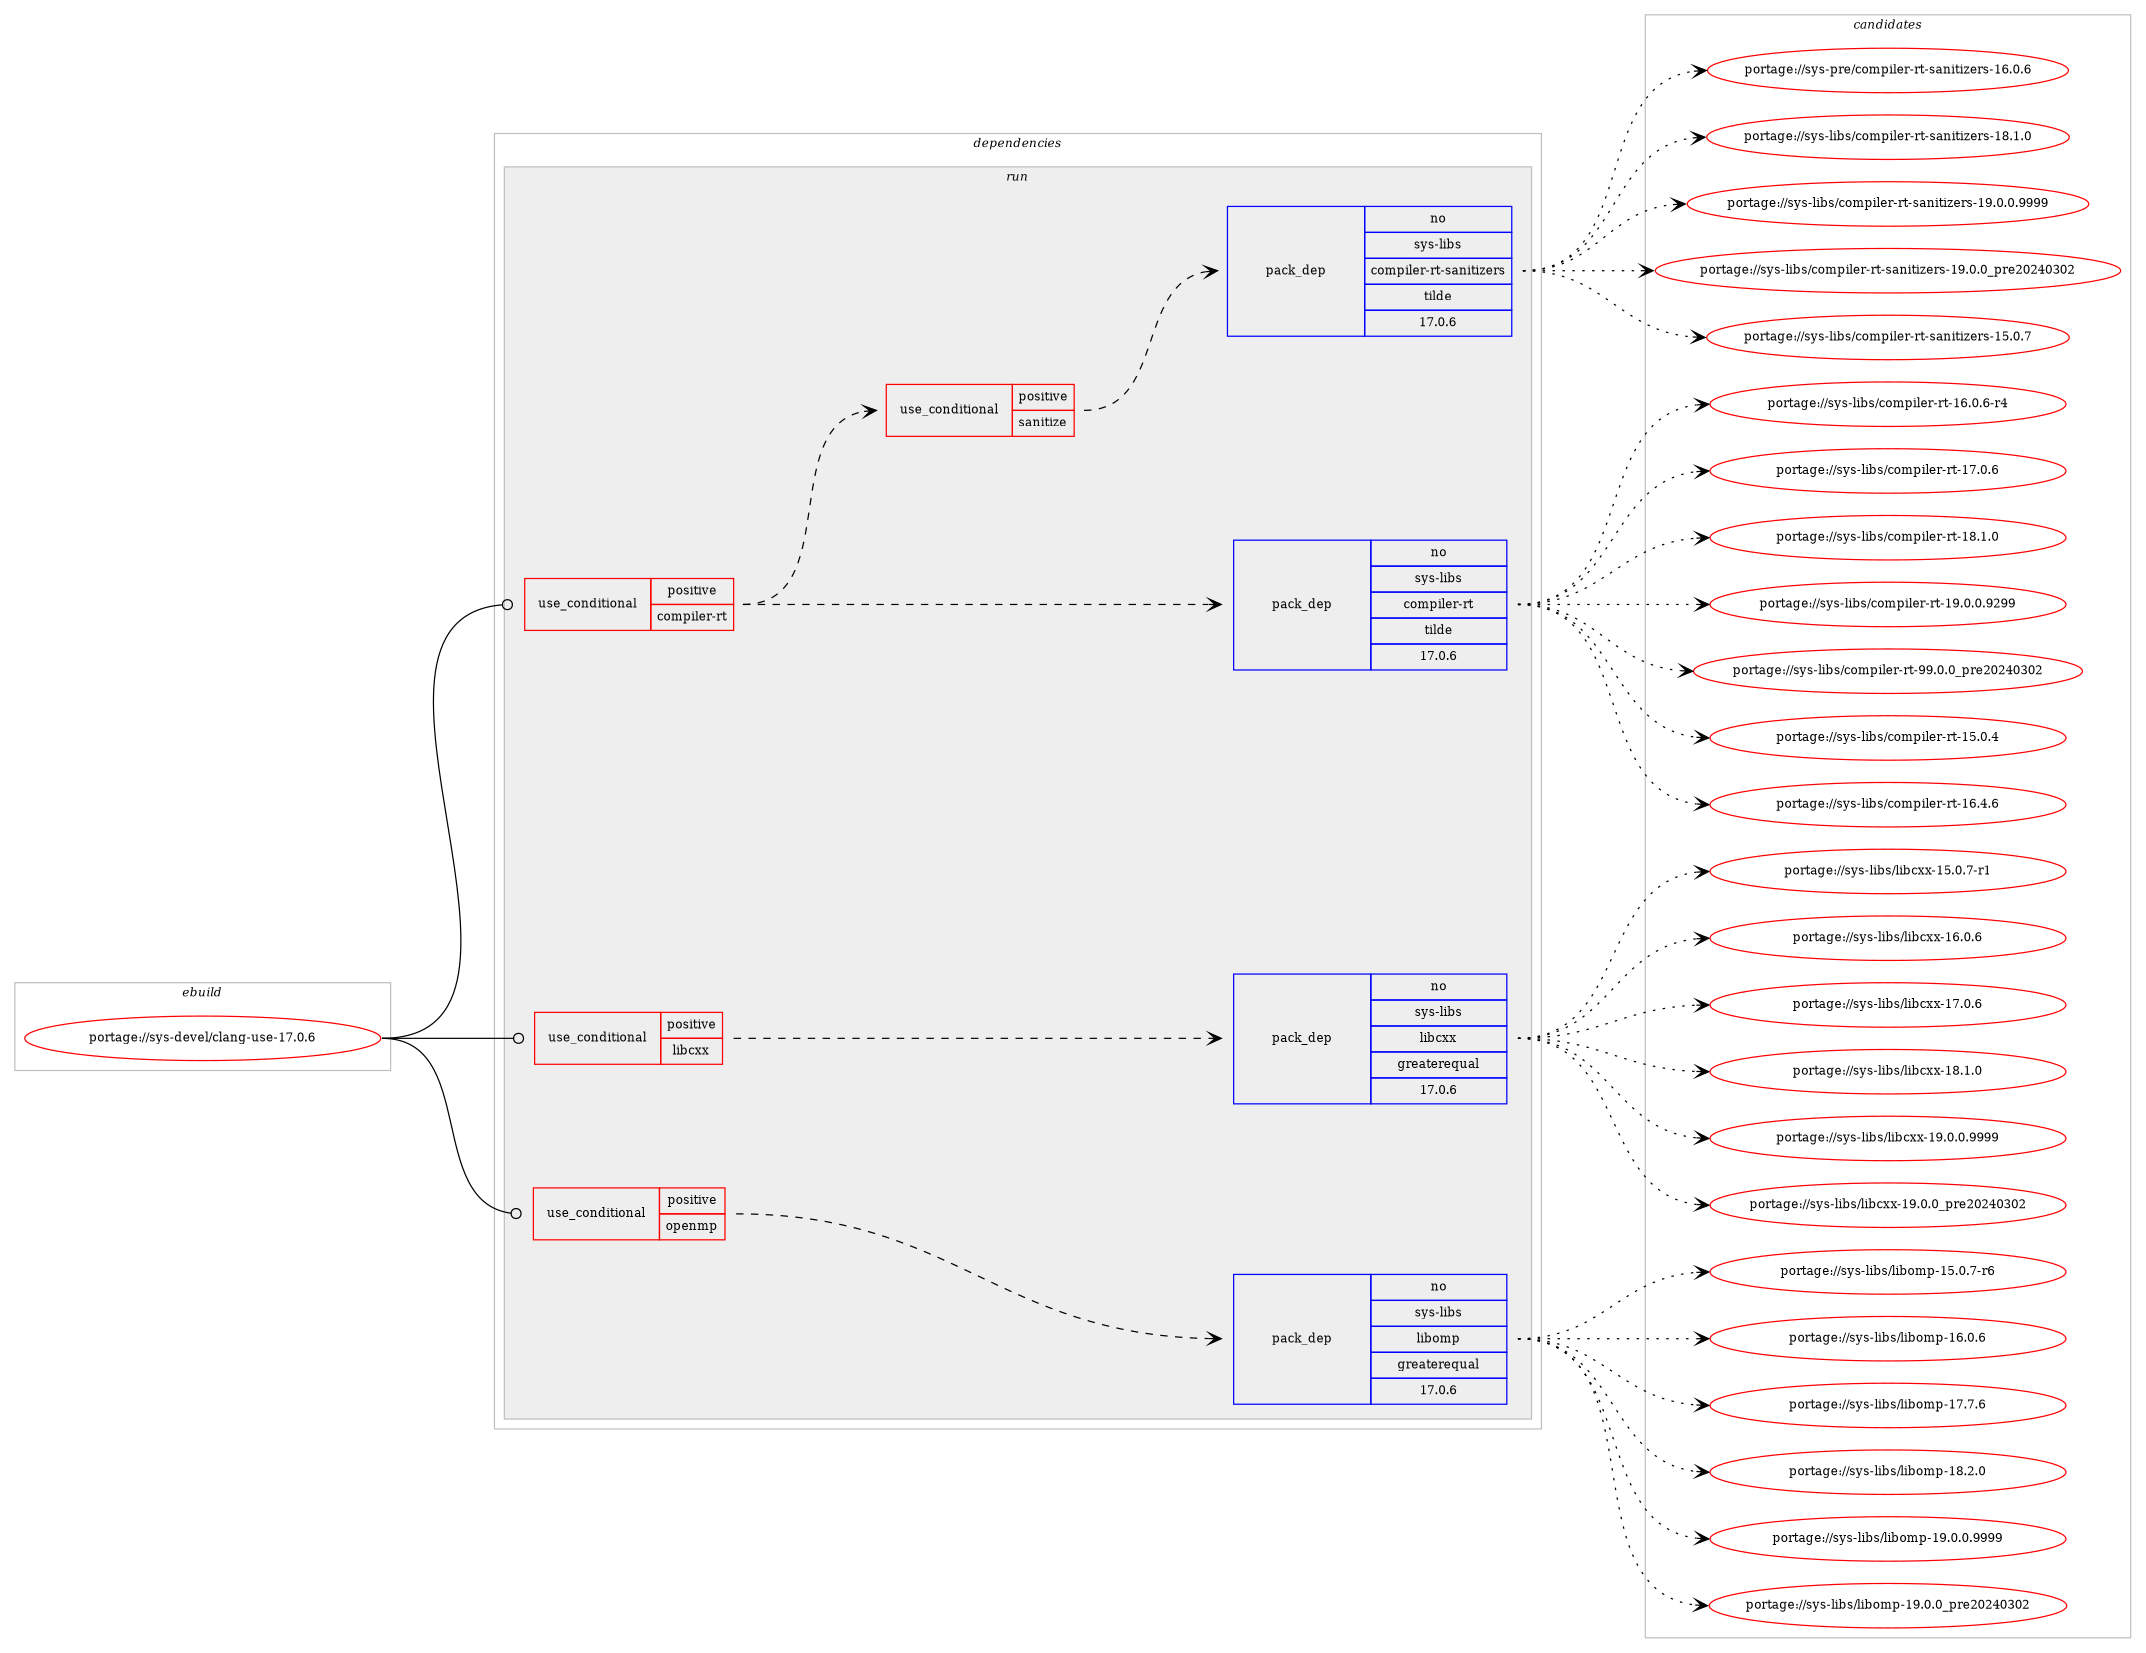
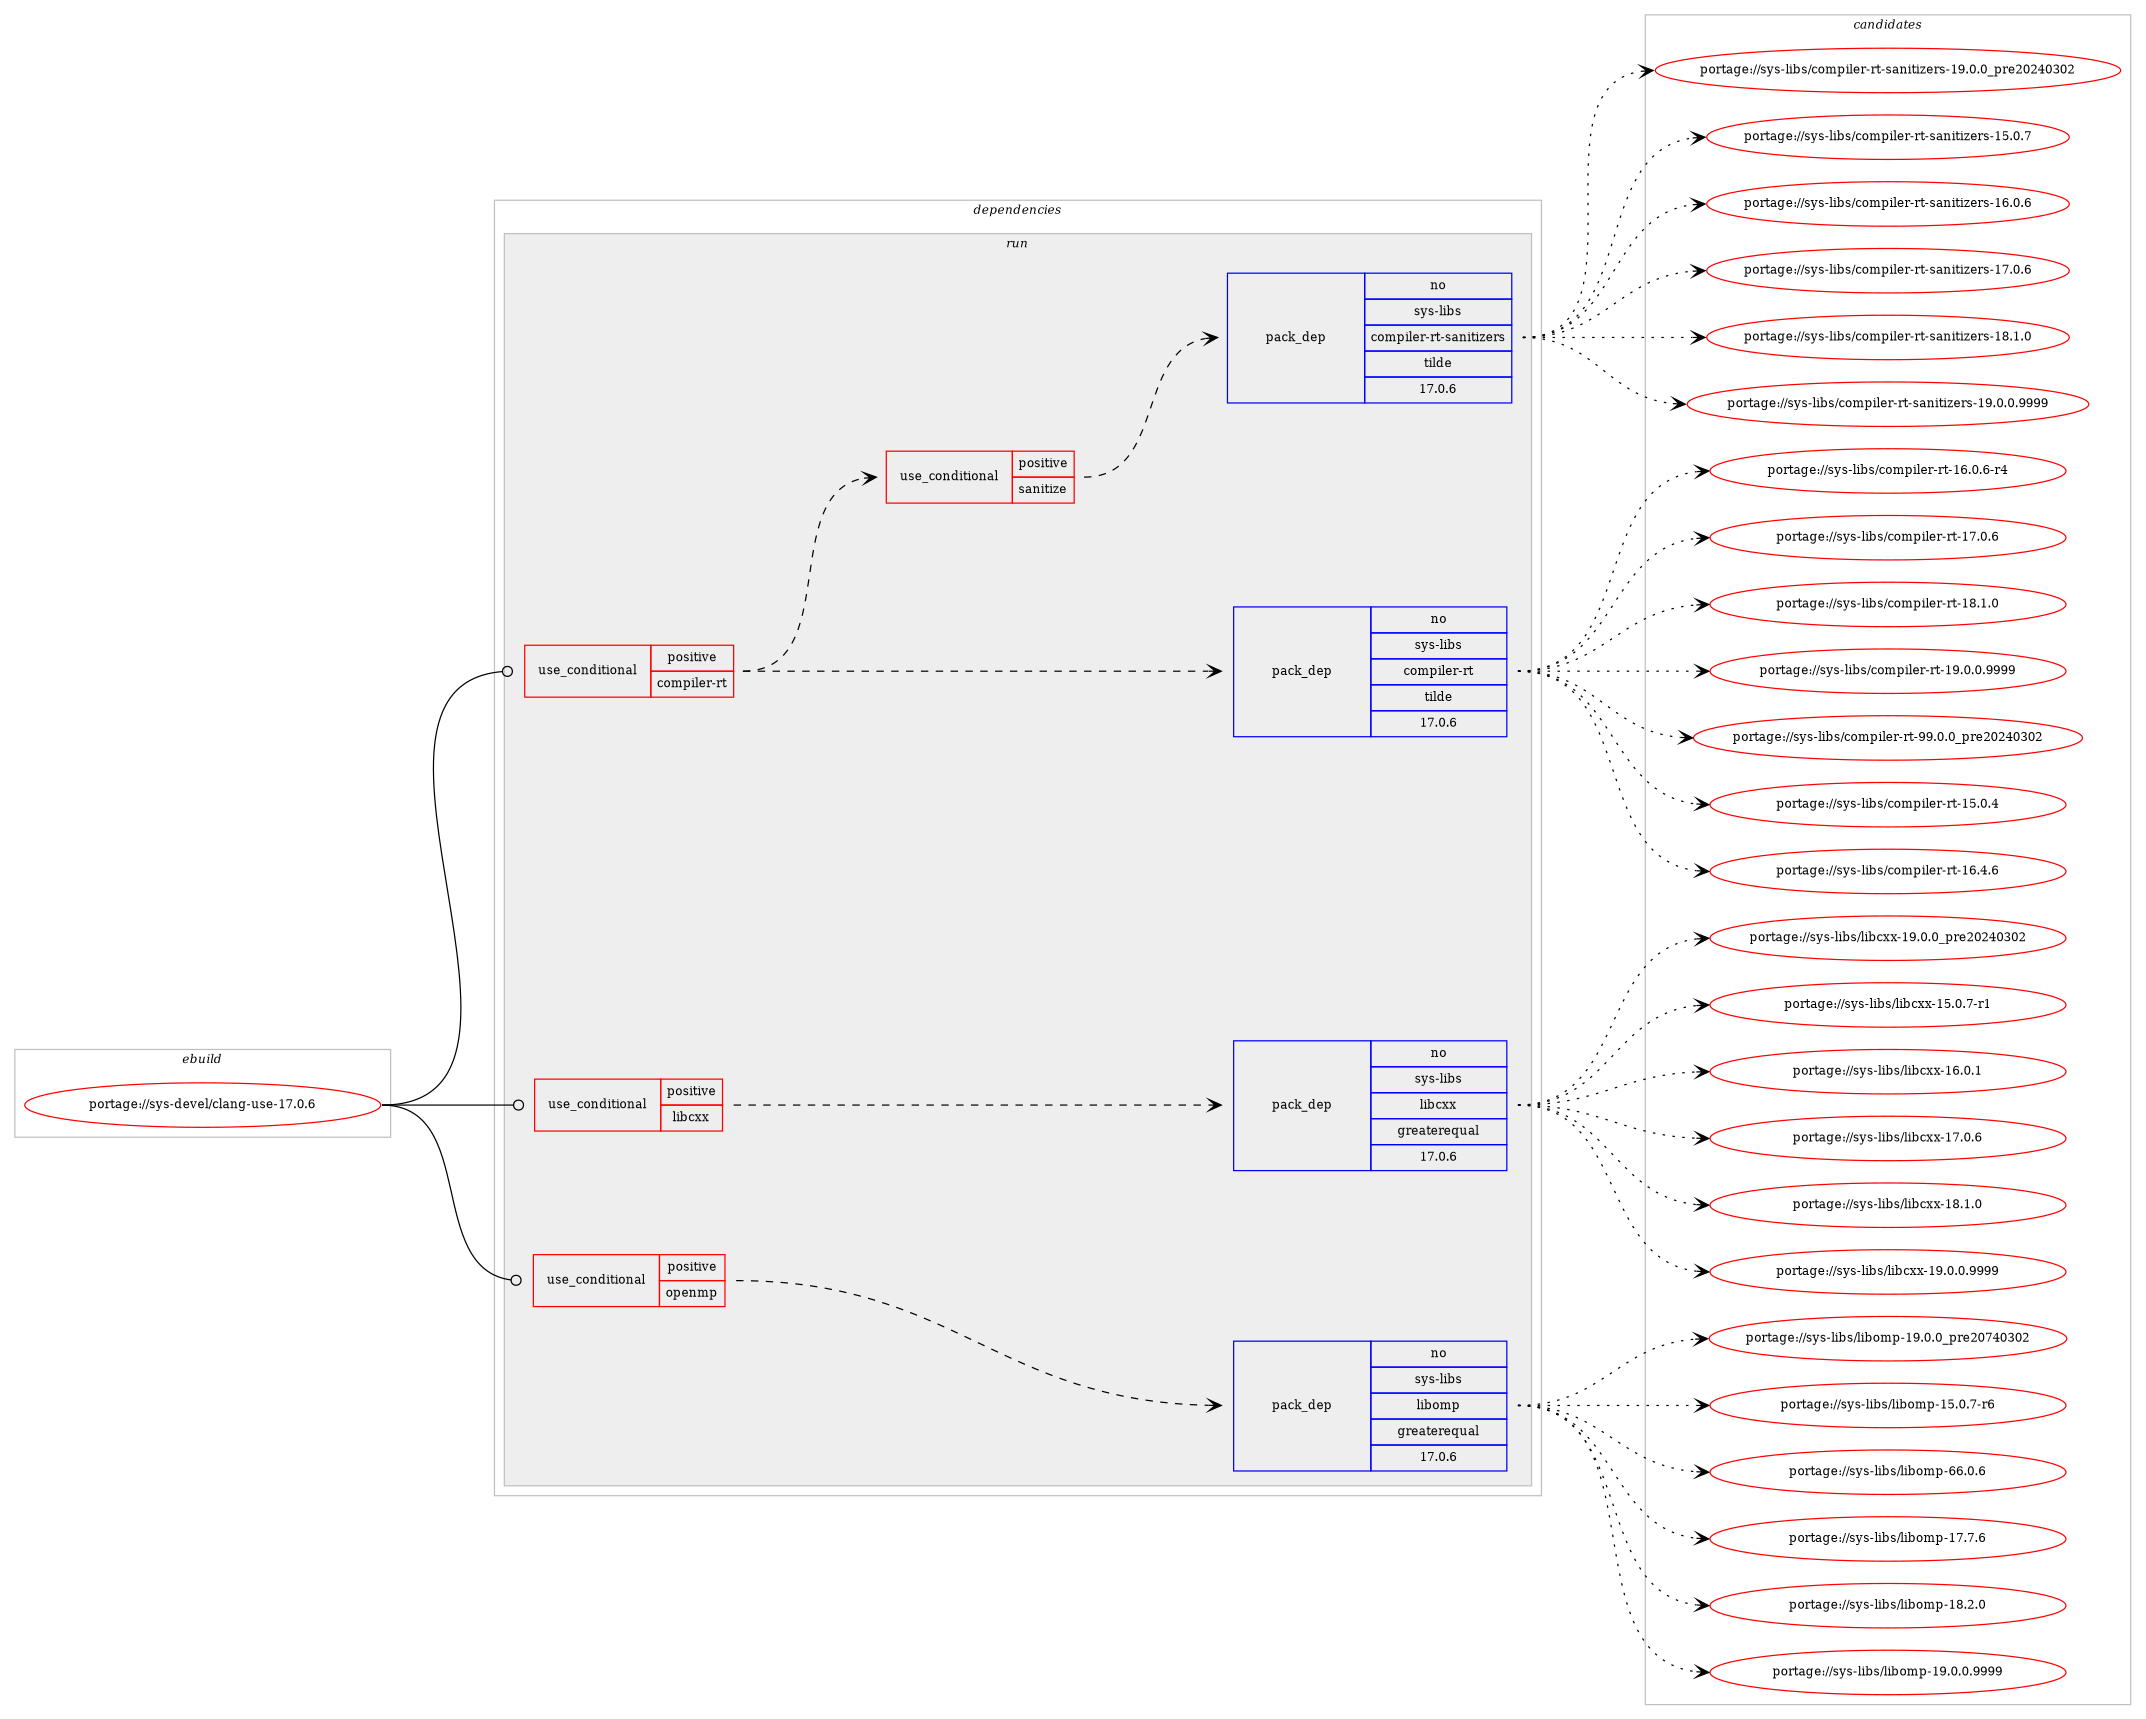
(1888, 70) -> (1888, 204)
none -> (1888, 271)
(1888, 604) -> (1888, 671)
(1888, 938) -> (1888, 1072)
(1888, 1339) -> (1888, 1472)
(1888, 1606) -> (1888, 1339)
